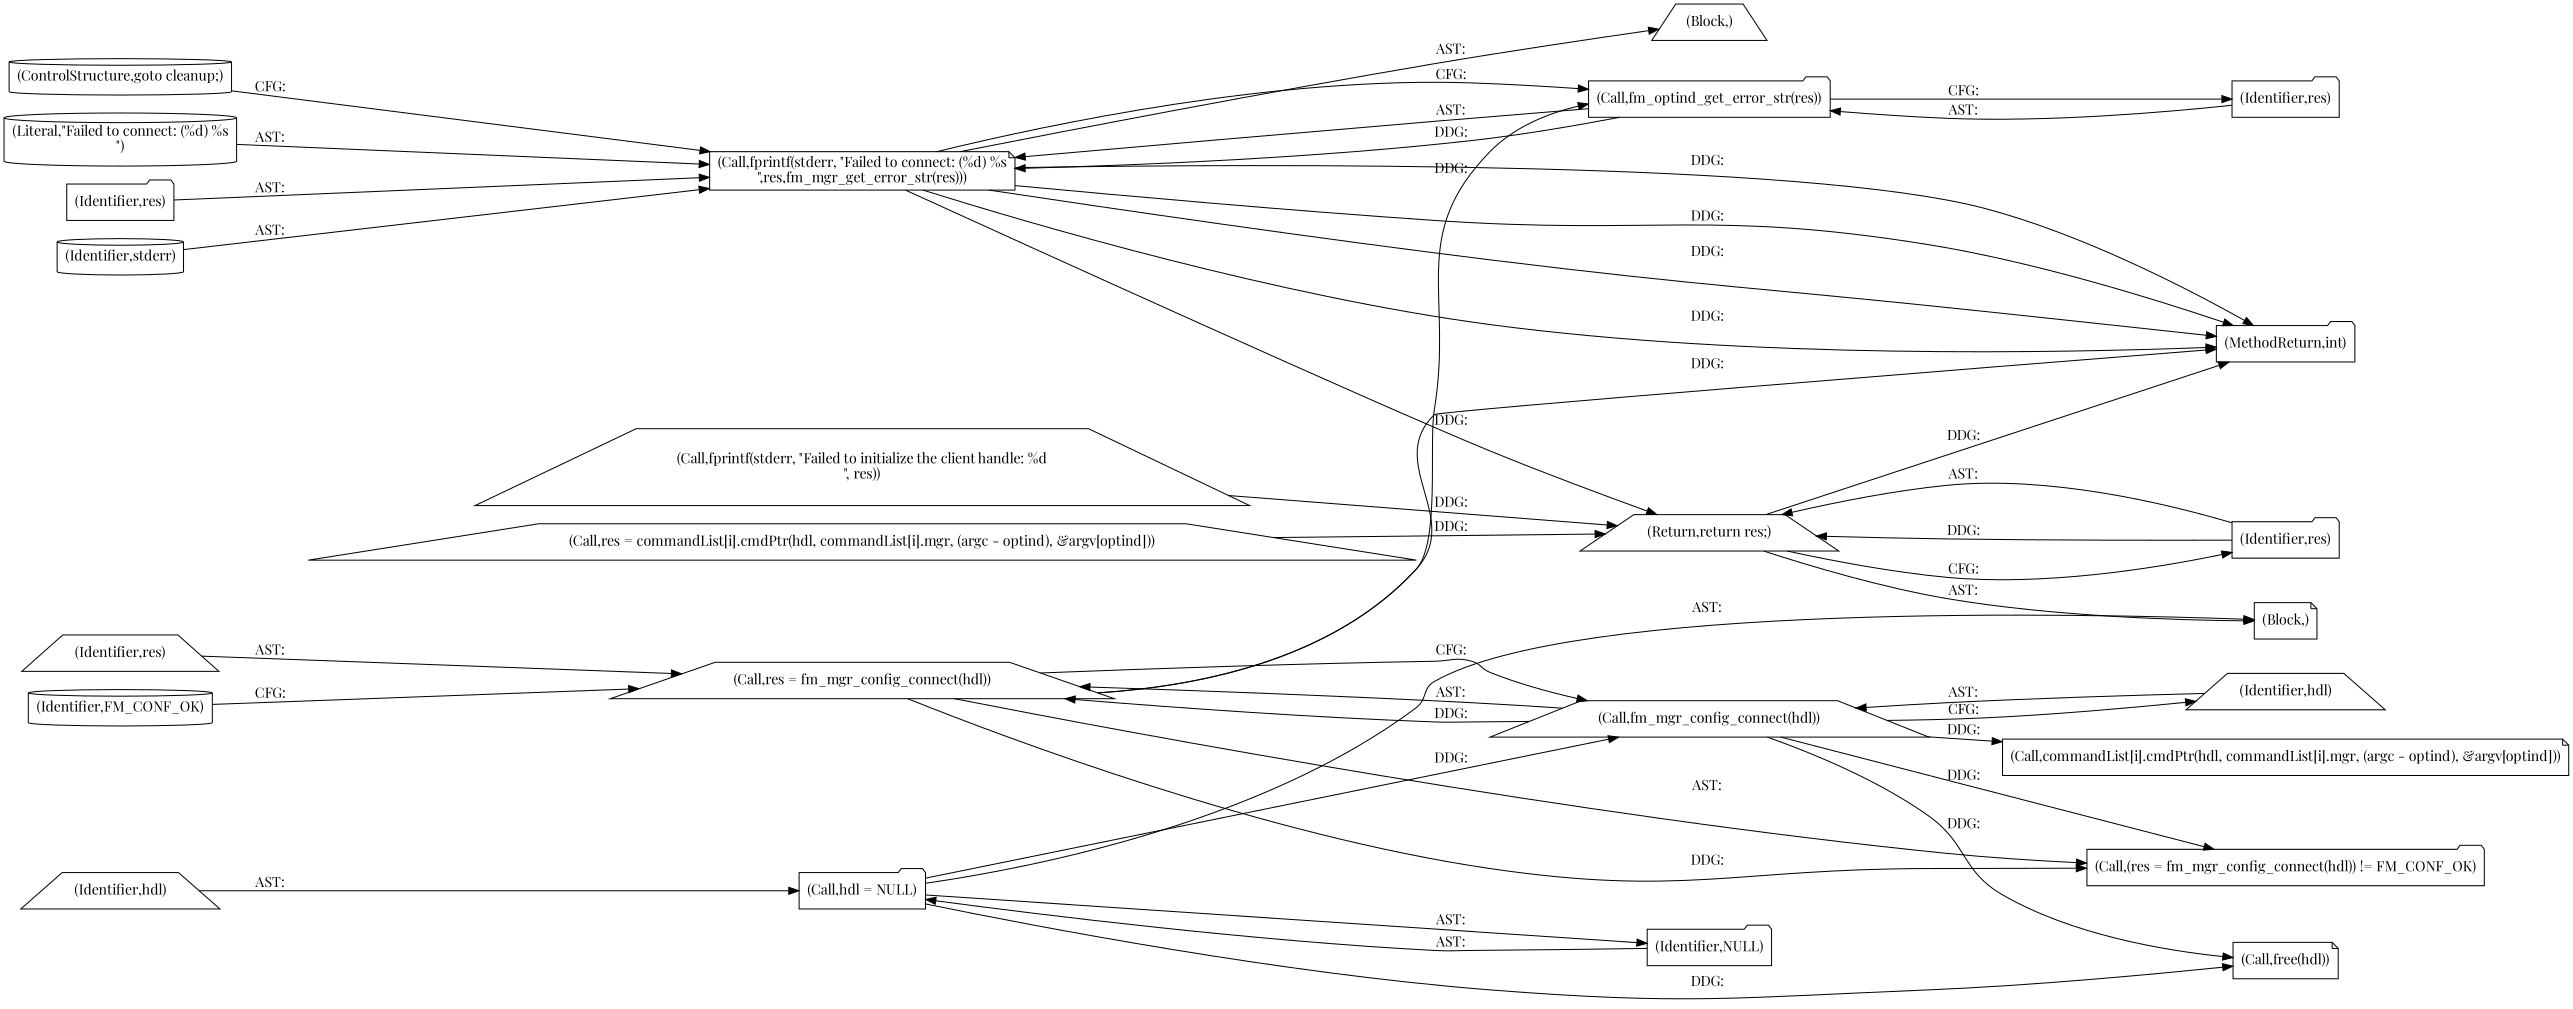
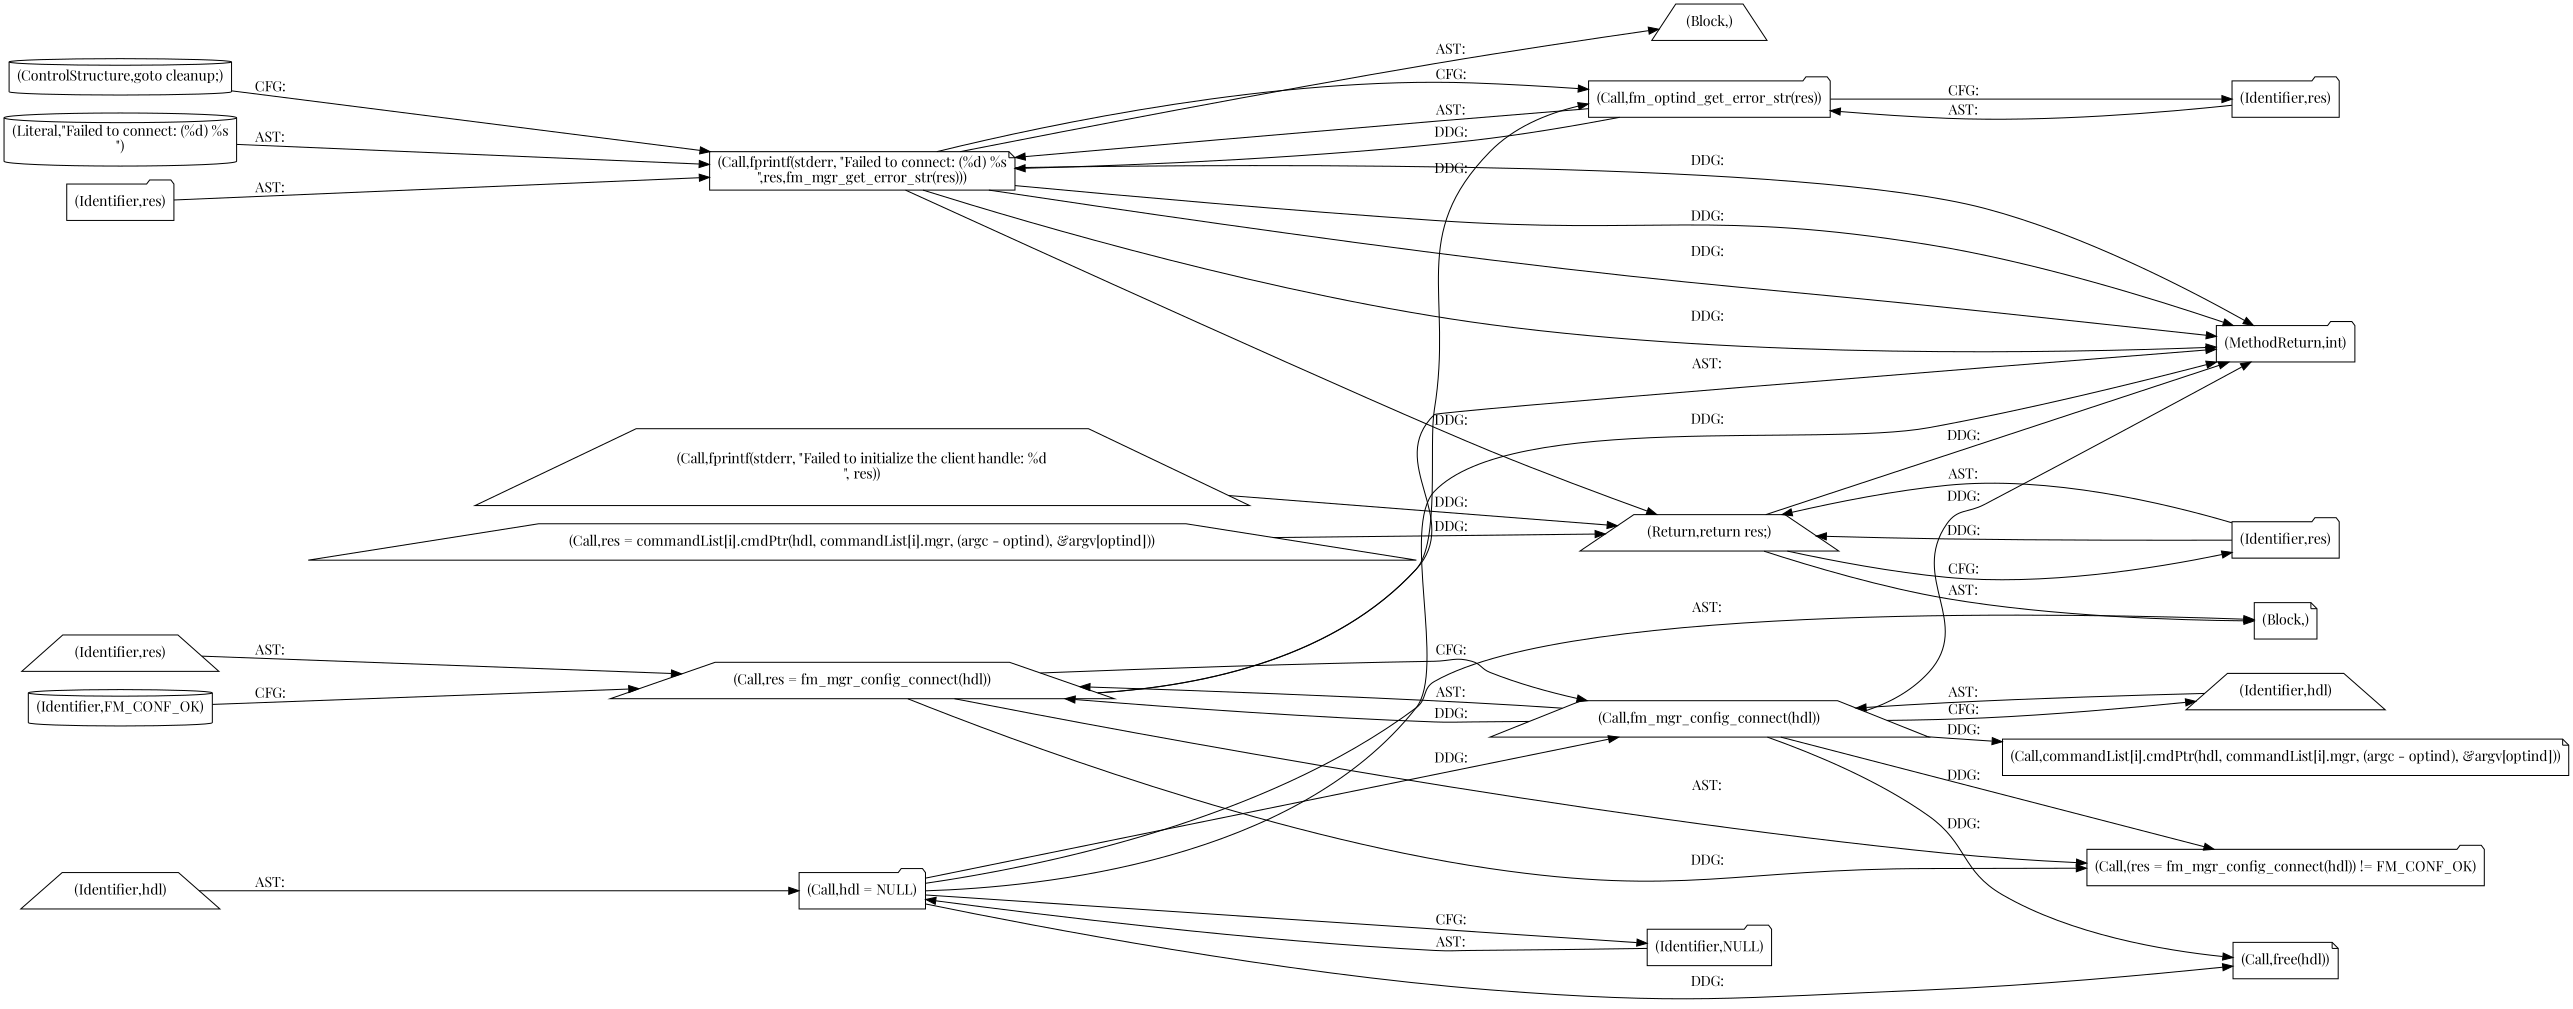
(120, 257) -> none
(1709, 365) -> (1709, 365)
none -> (1447, 483)
none -> (1991, 501)
(1453, 921) -> (1453, 921)
